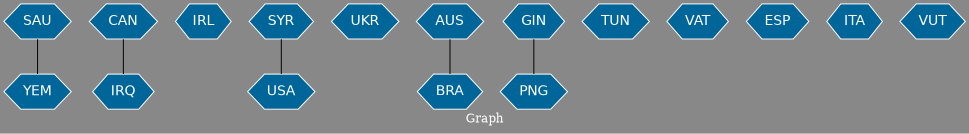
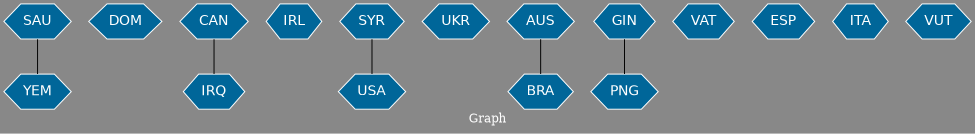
none -> (125, 21)
(616, 21) -> none
